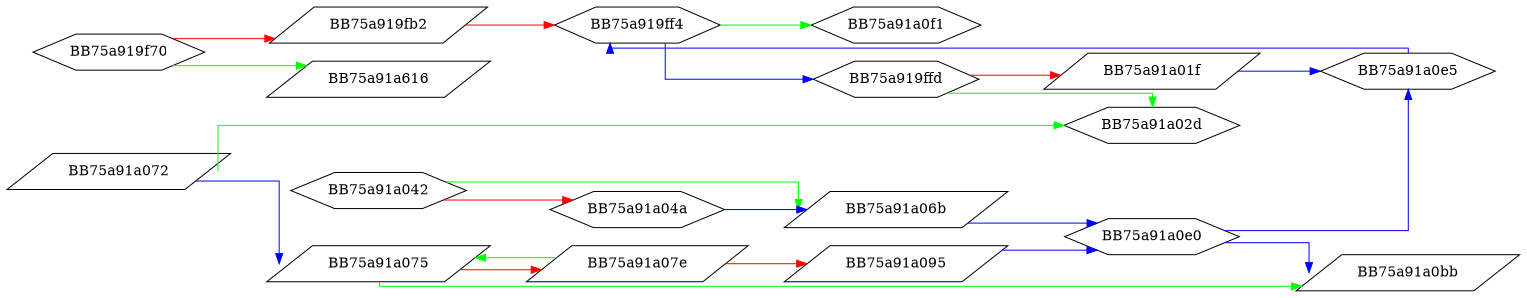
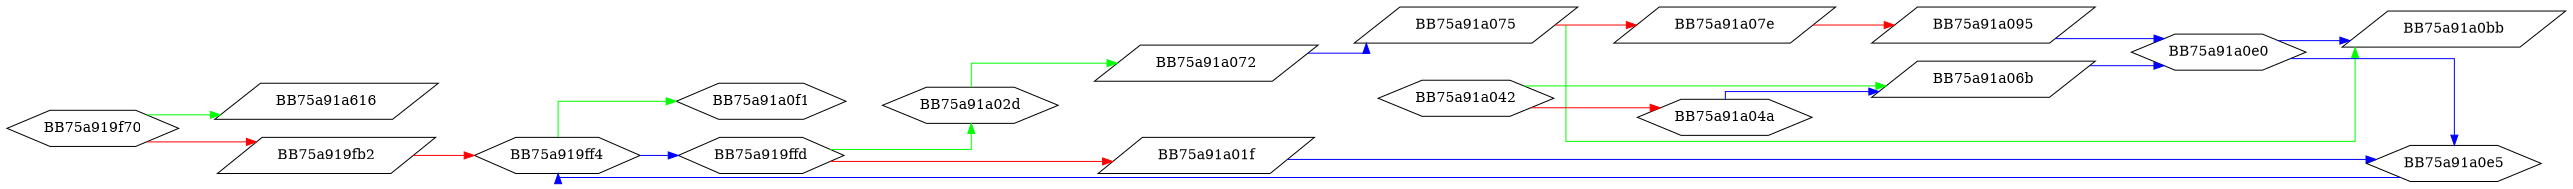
(613, 125) -> (1027, 63)
(521, 258) -> none
